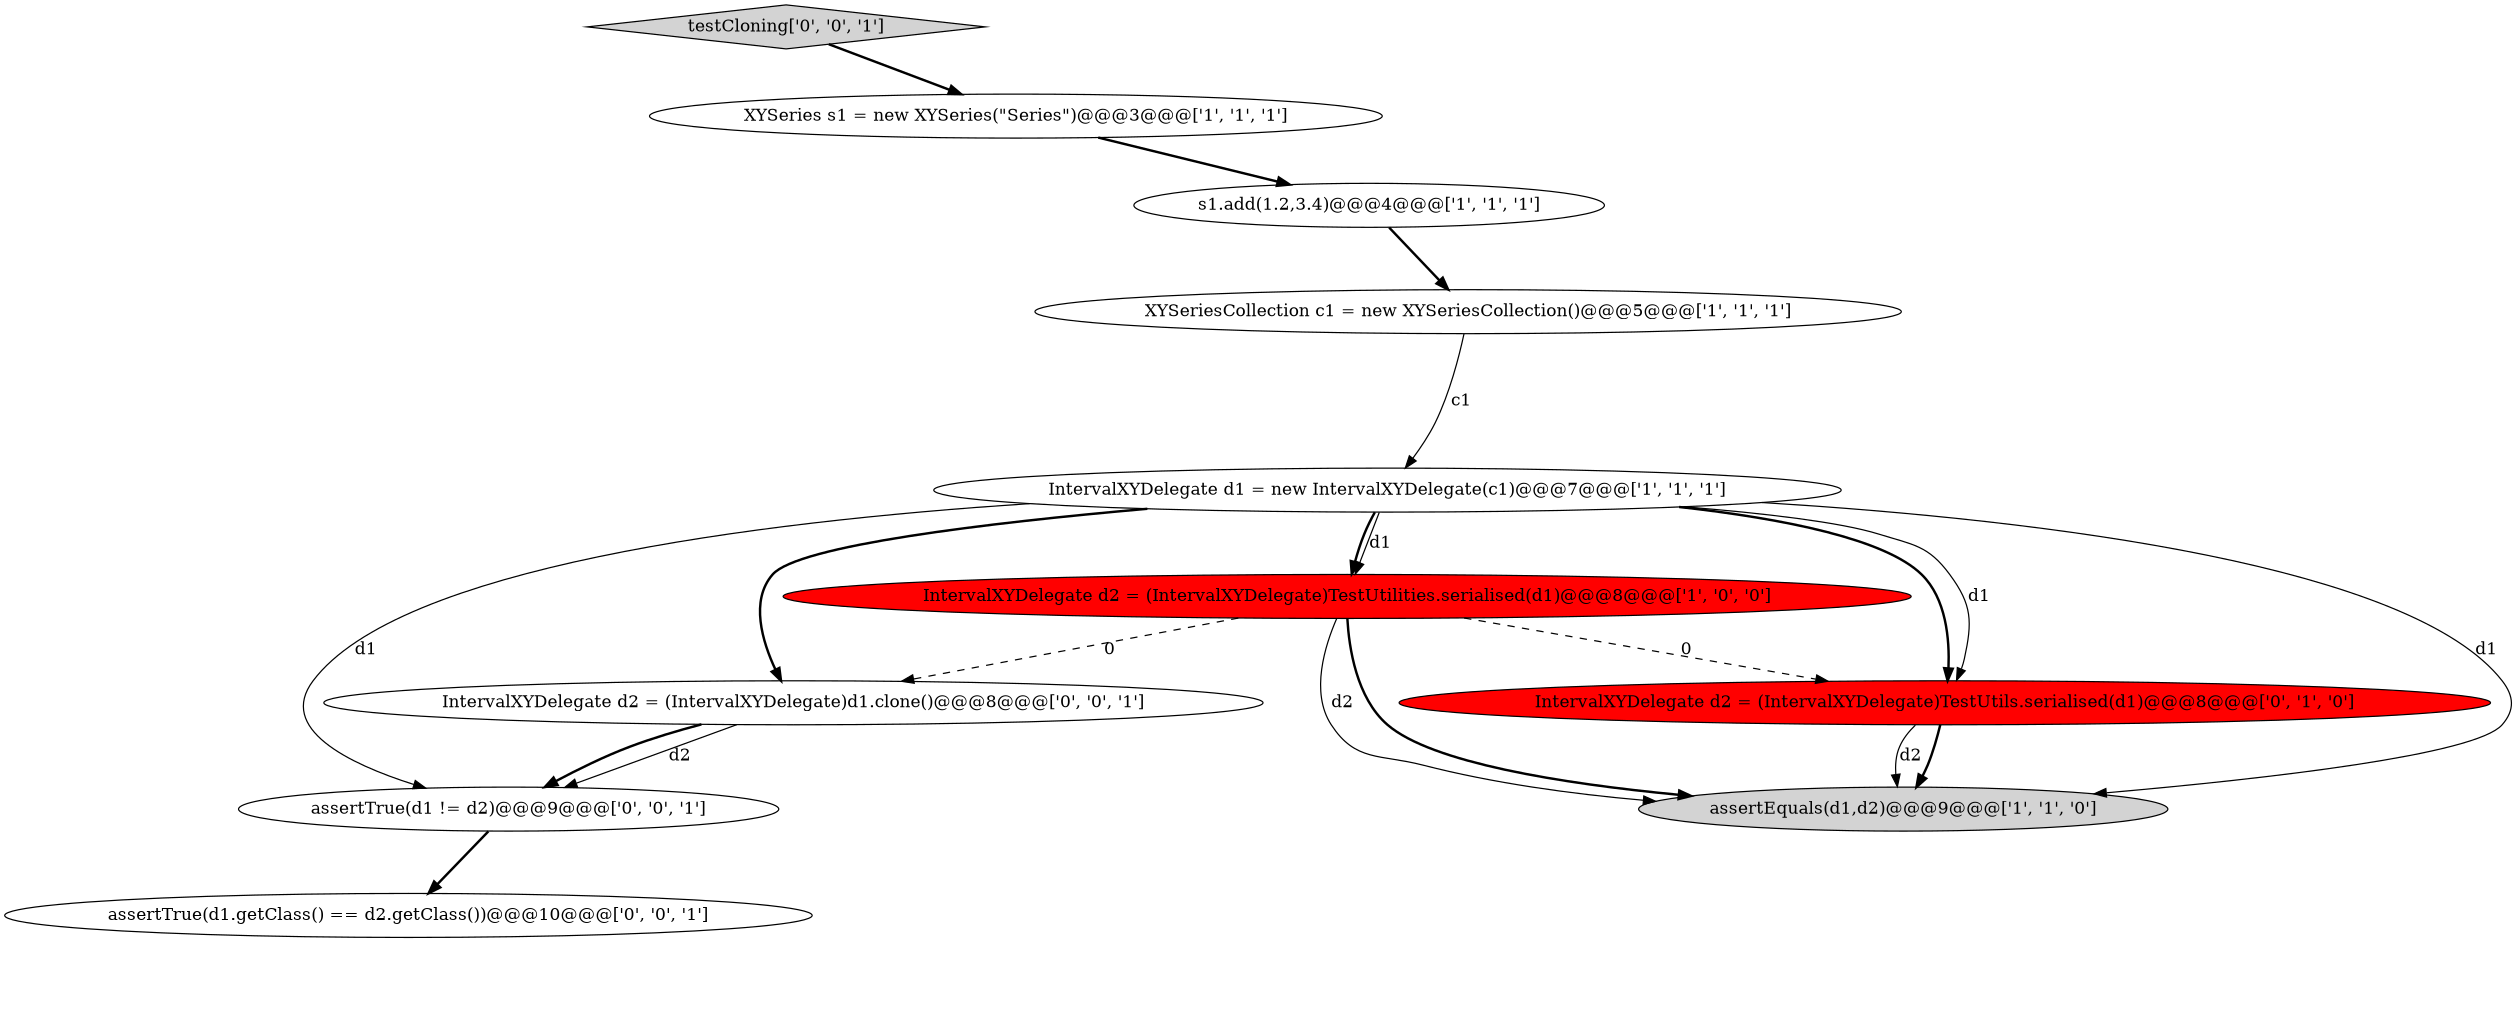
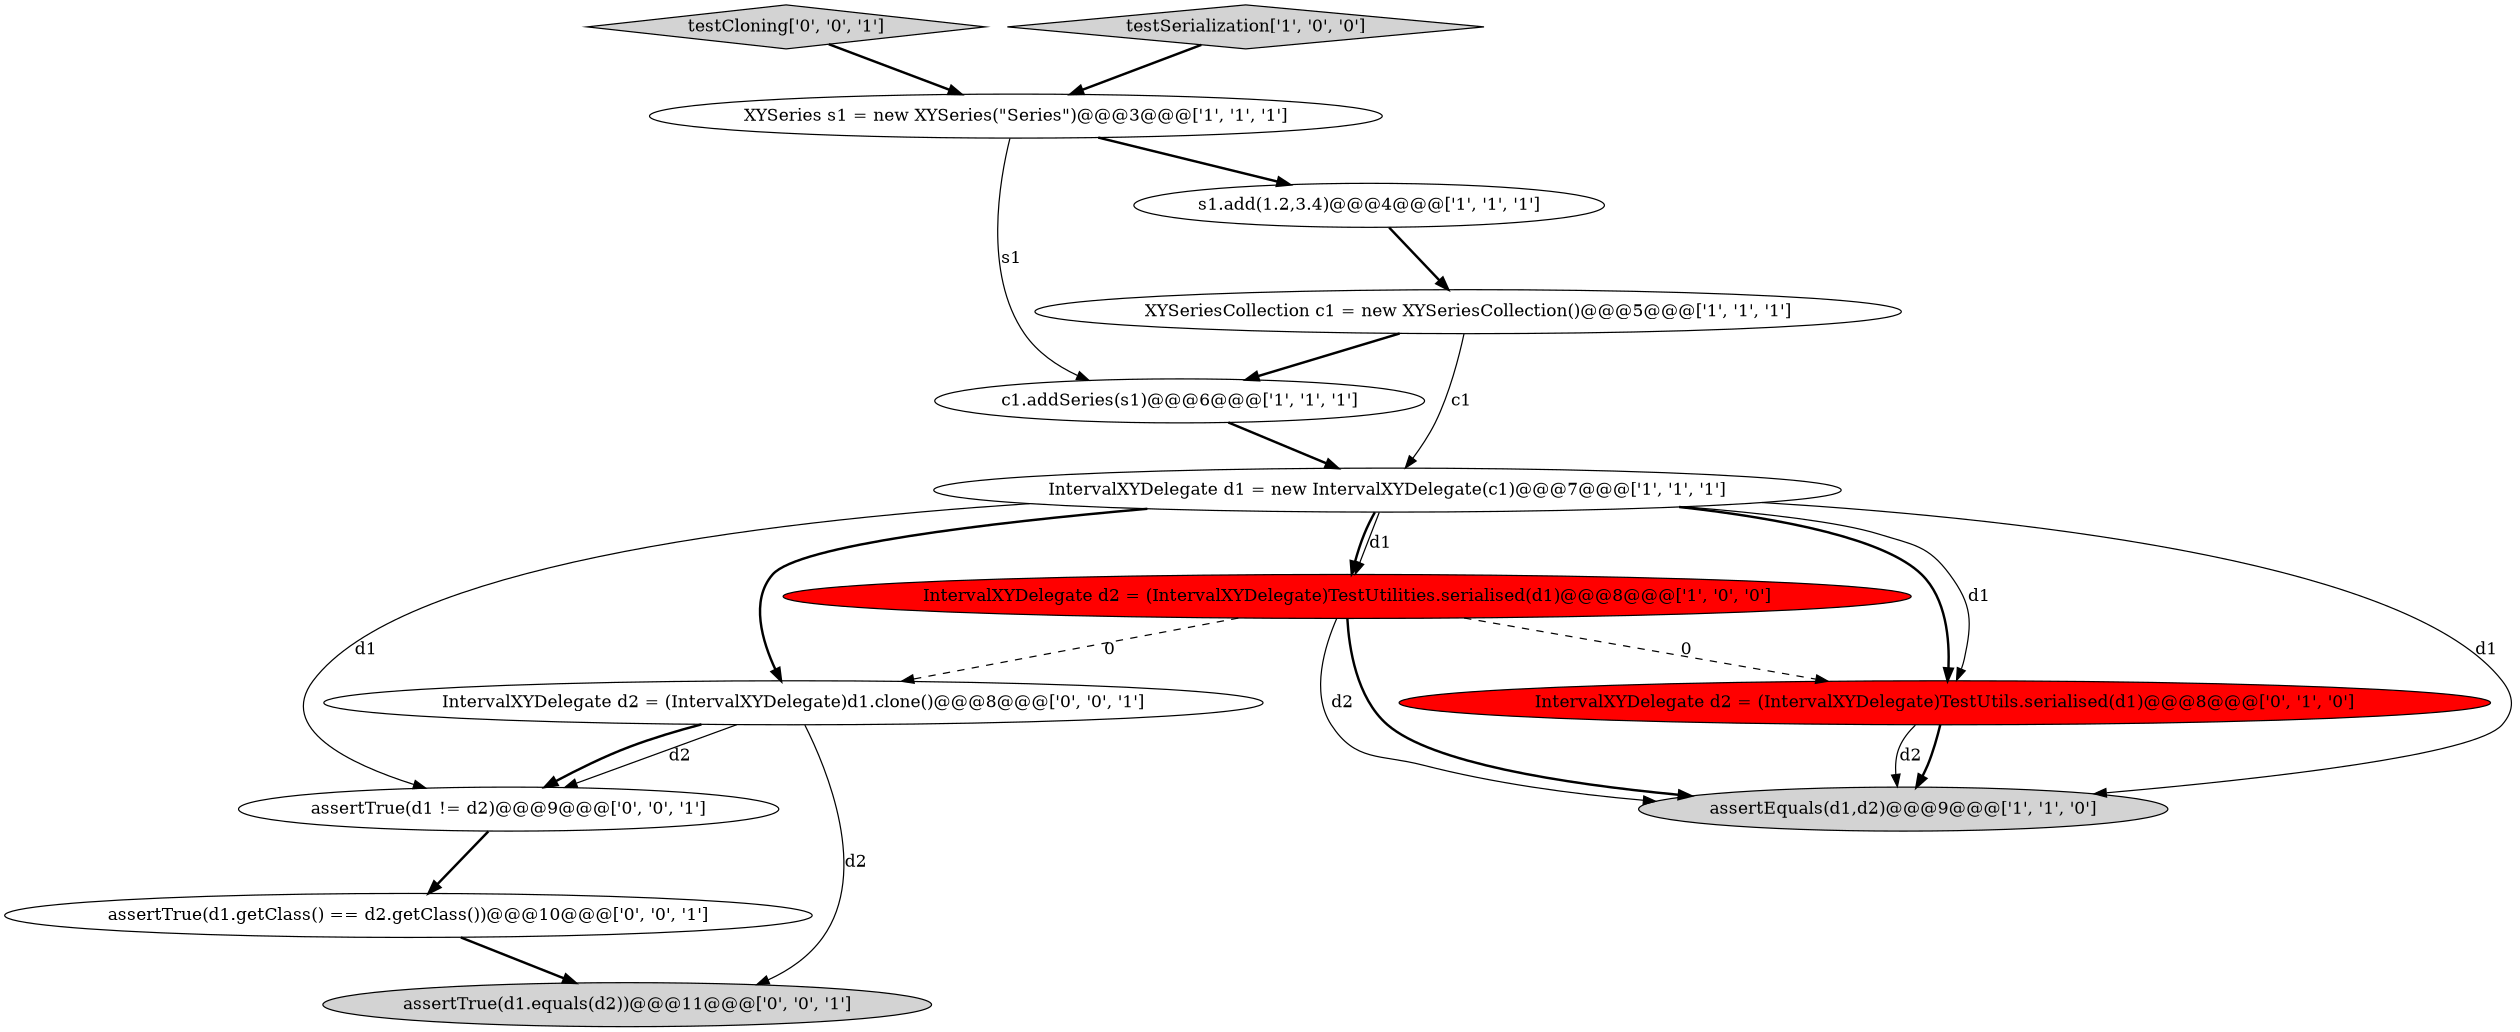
none -> (1246, 27)
none -> (1180, 401)
none -> (627, 1005)
